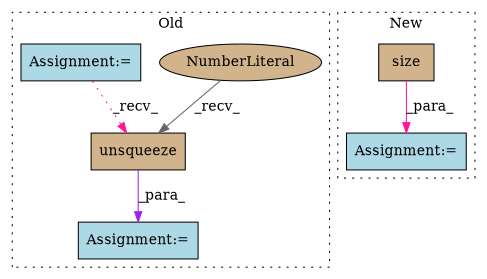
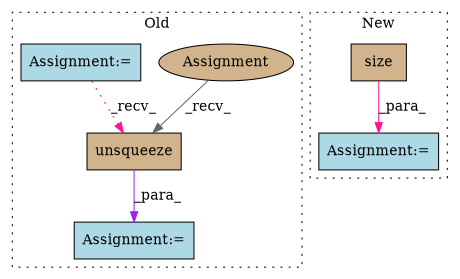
(241, 62) -> (226, 62)
